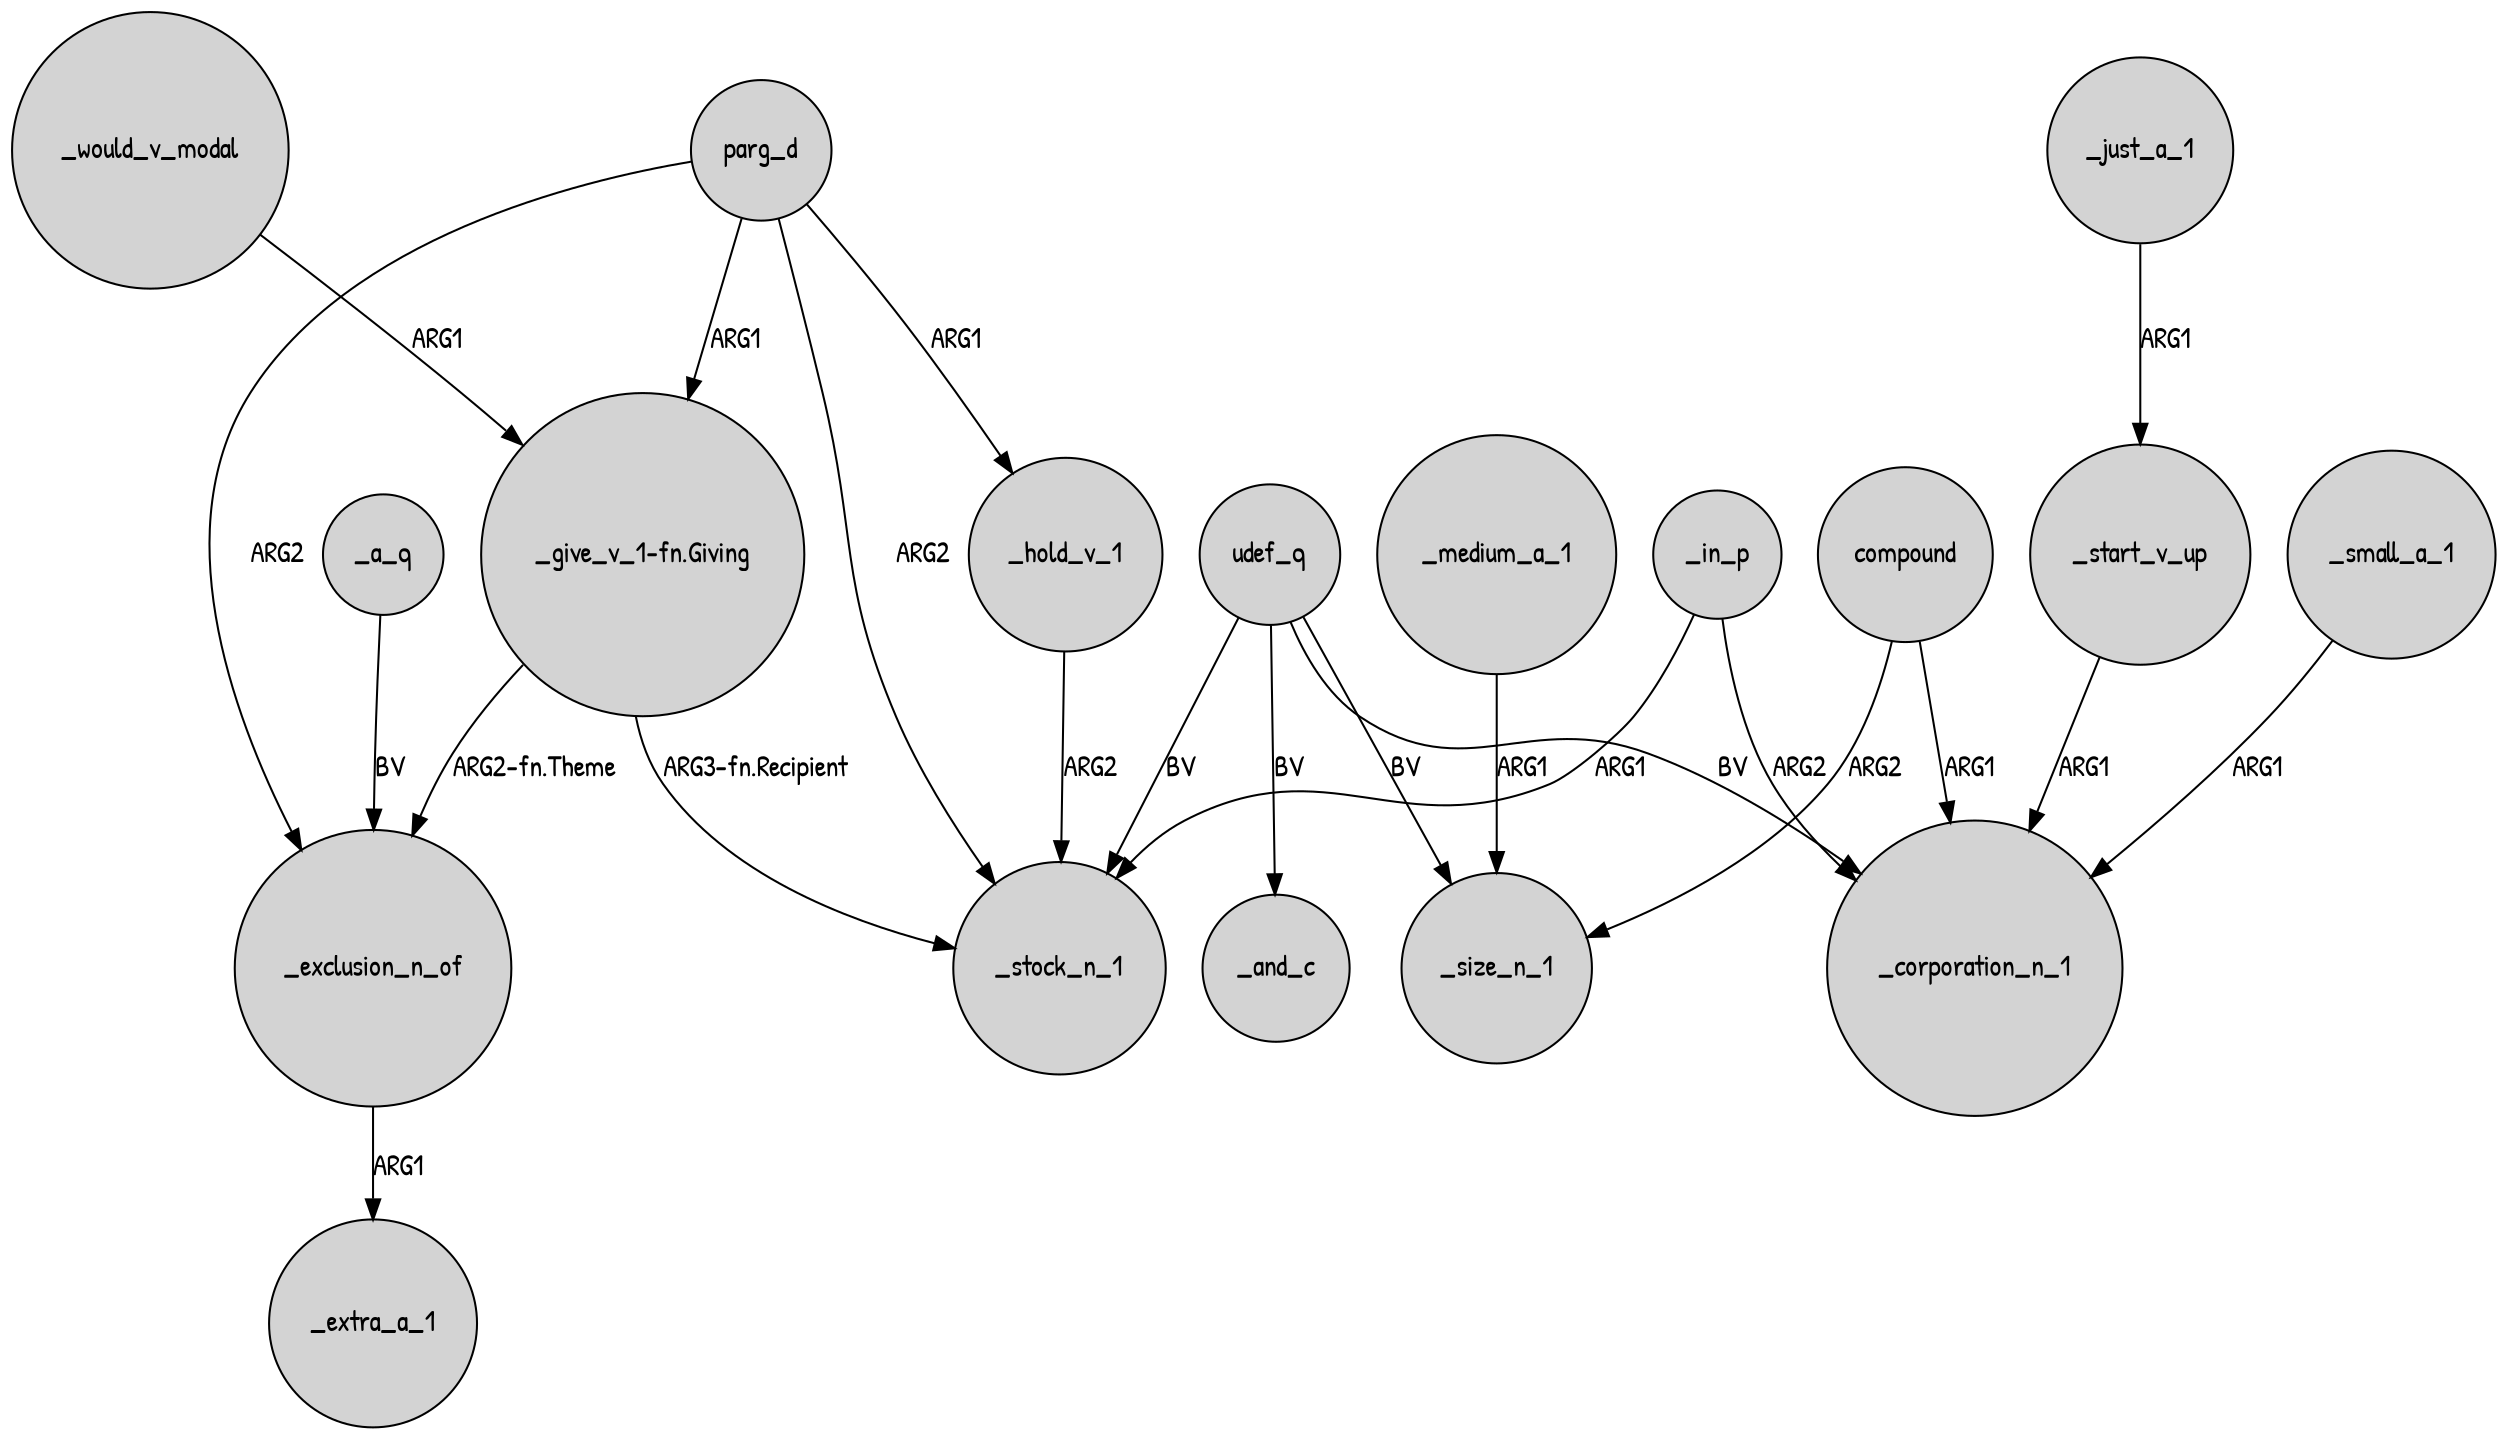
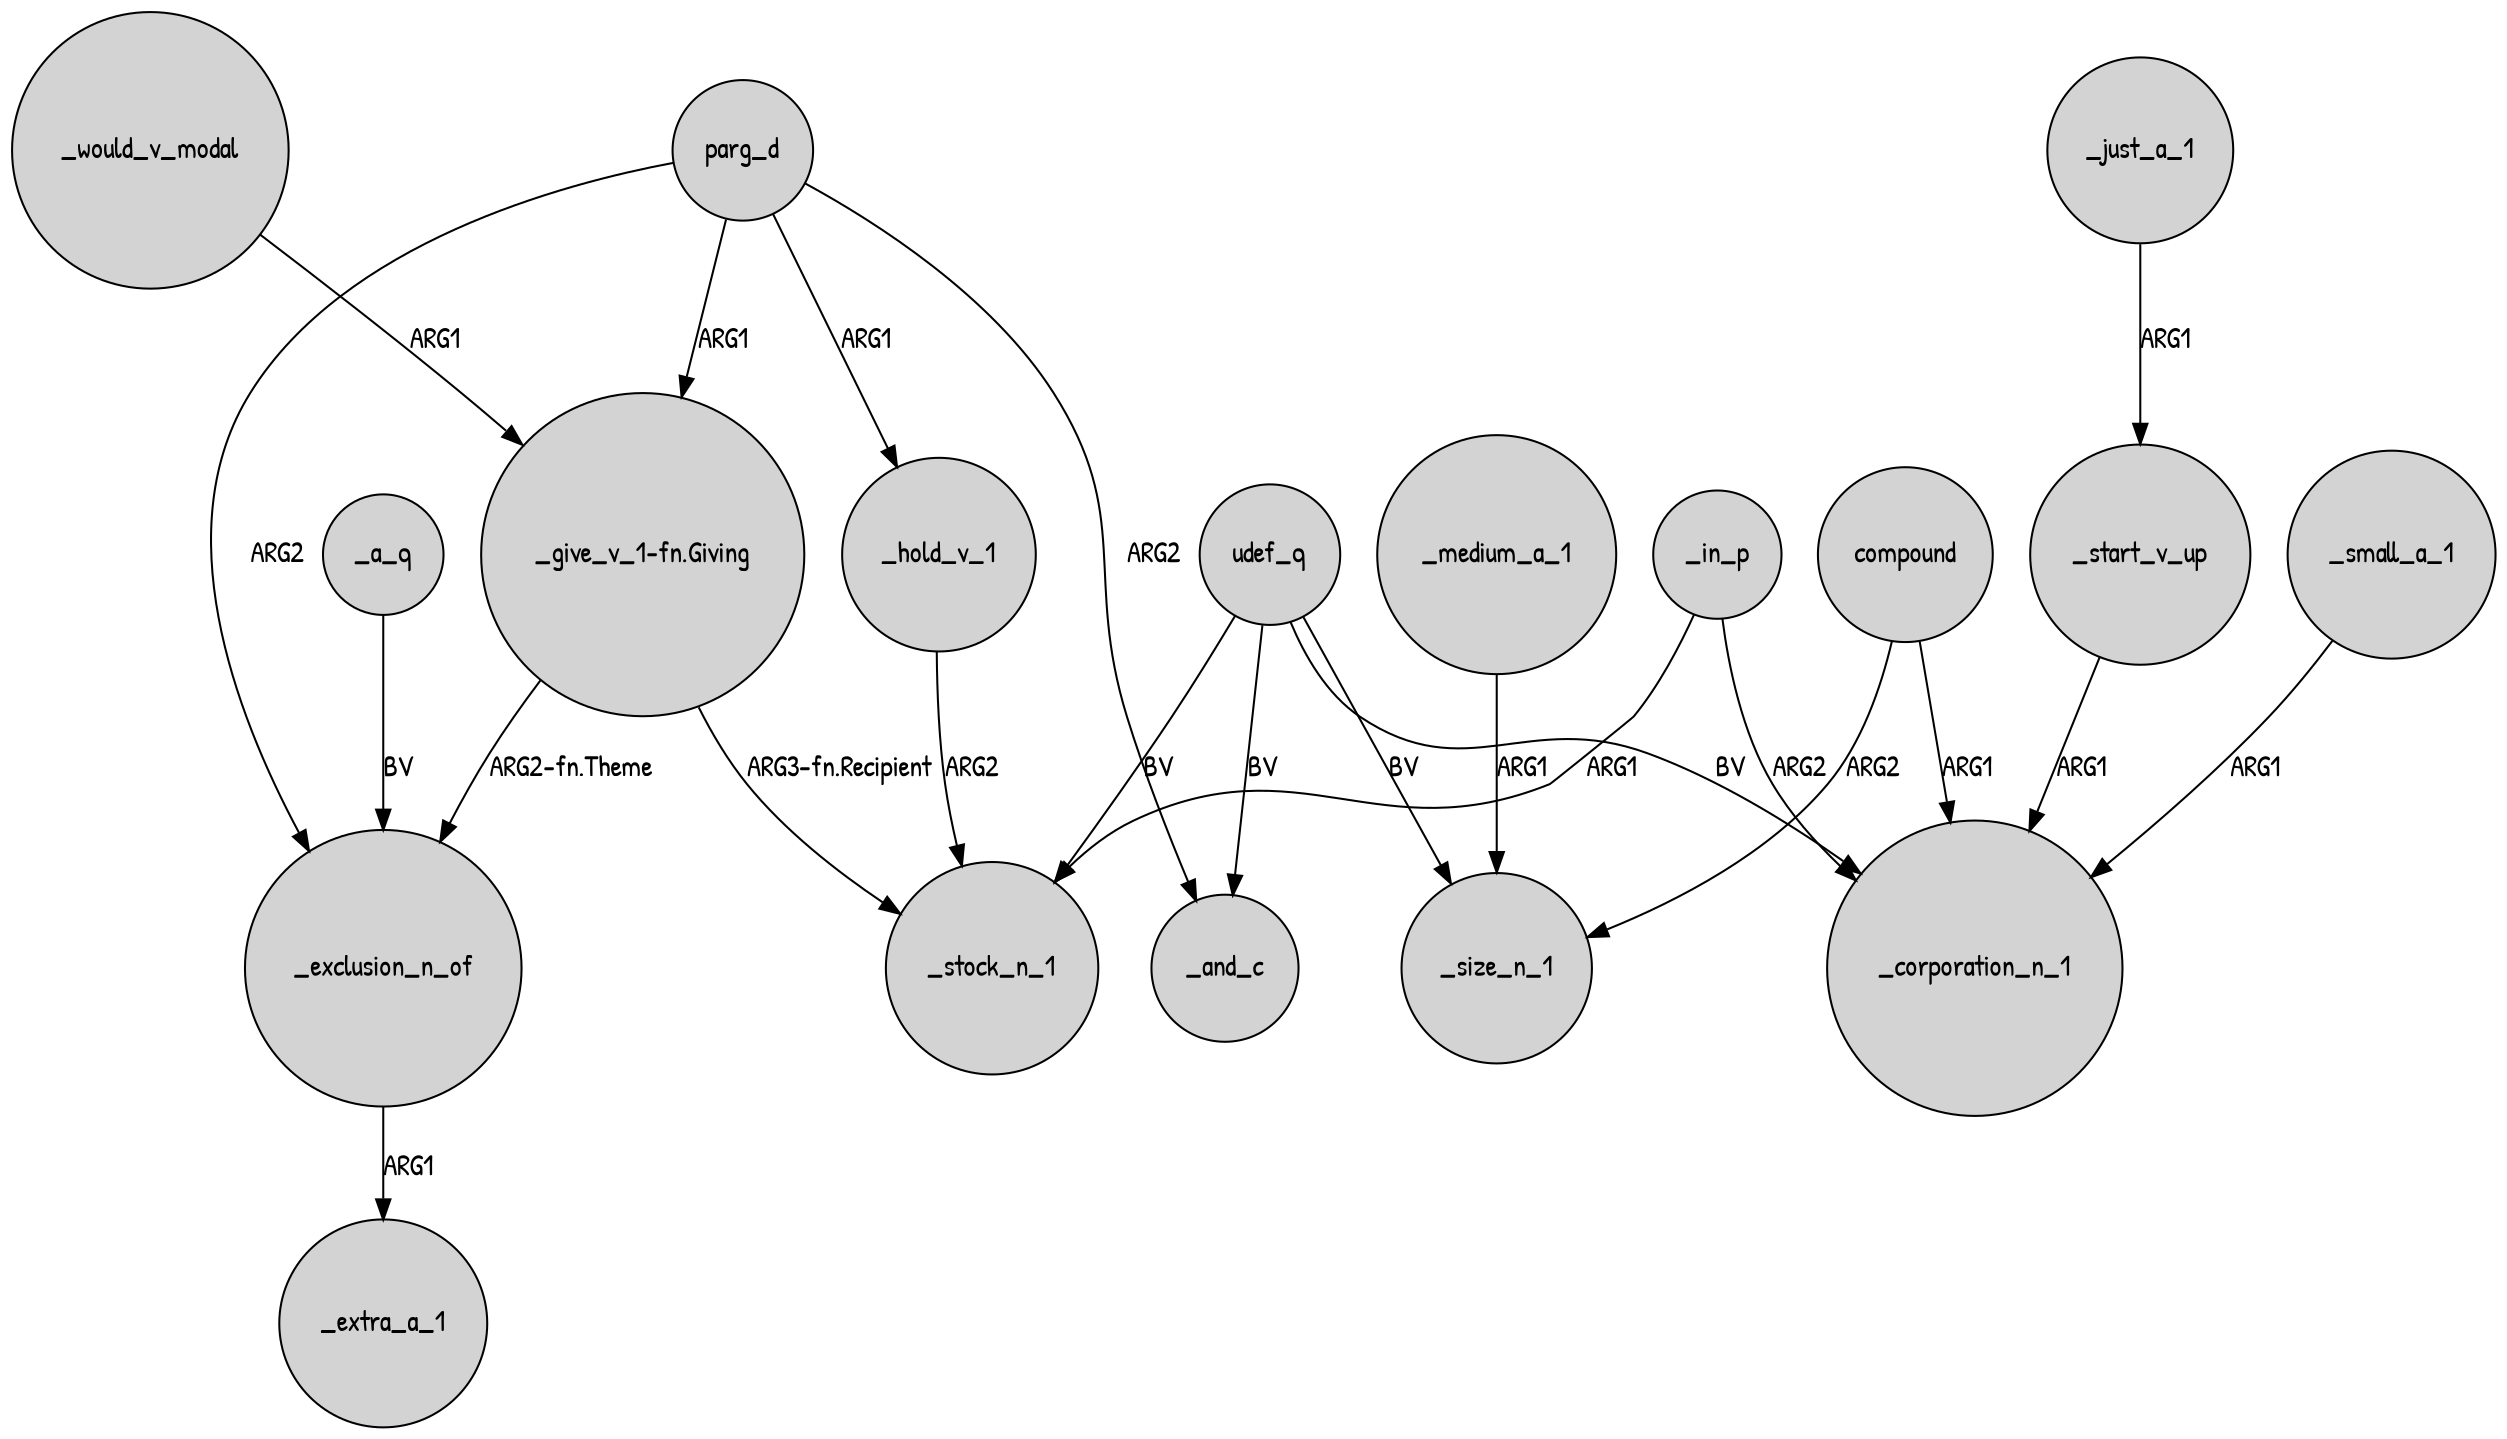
(850, 554) -> (1092, 476)
